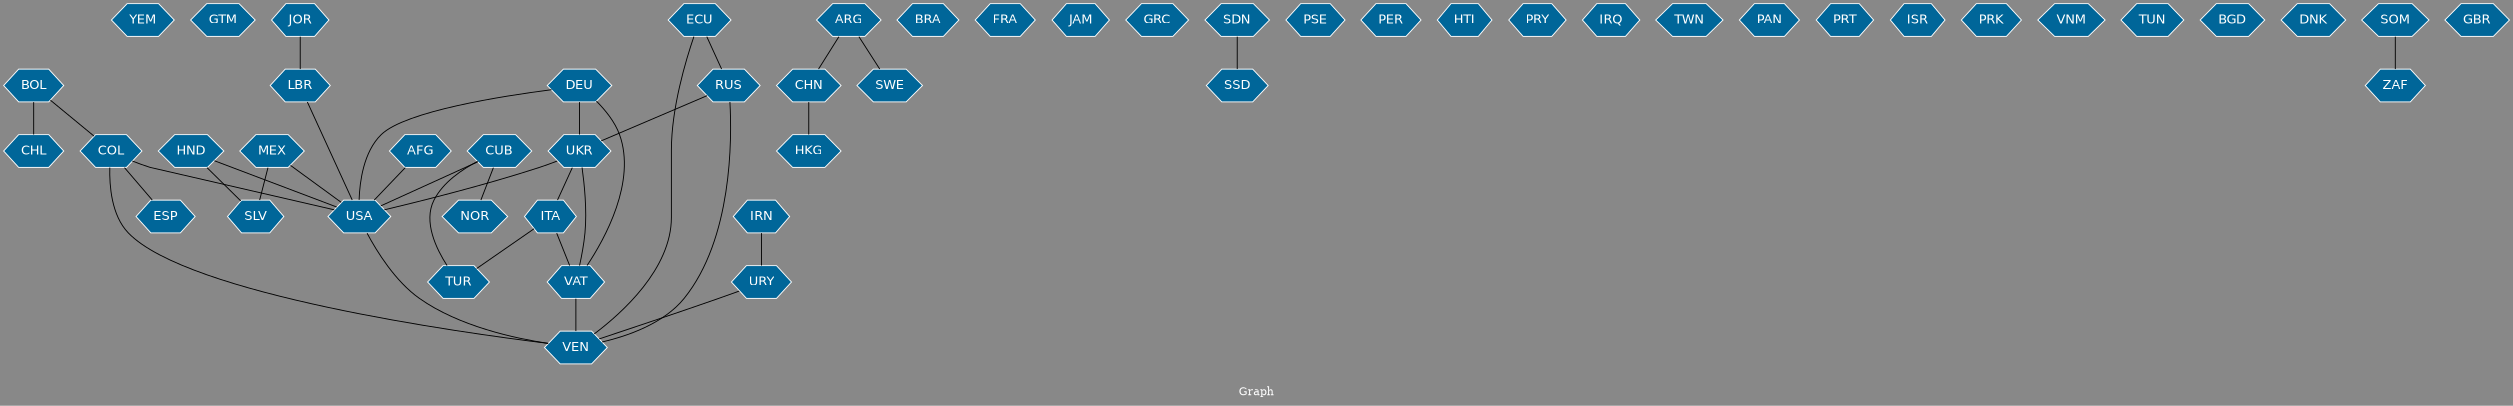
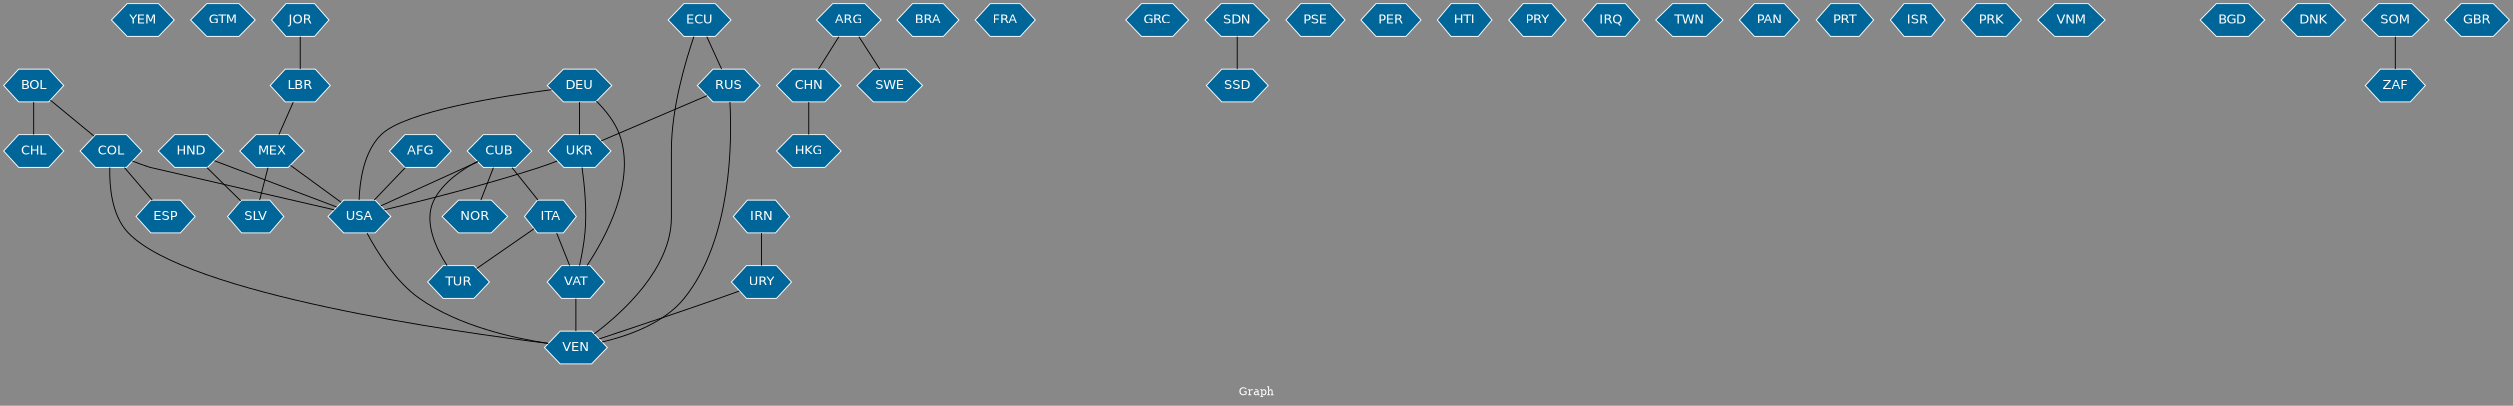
(1081, 20) -> none
(2152, 20) -> none
(330, 151) -> (286, 118)
(565, 184) -> (525, 184)
